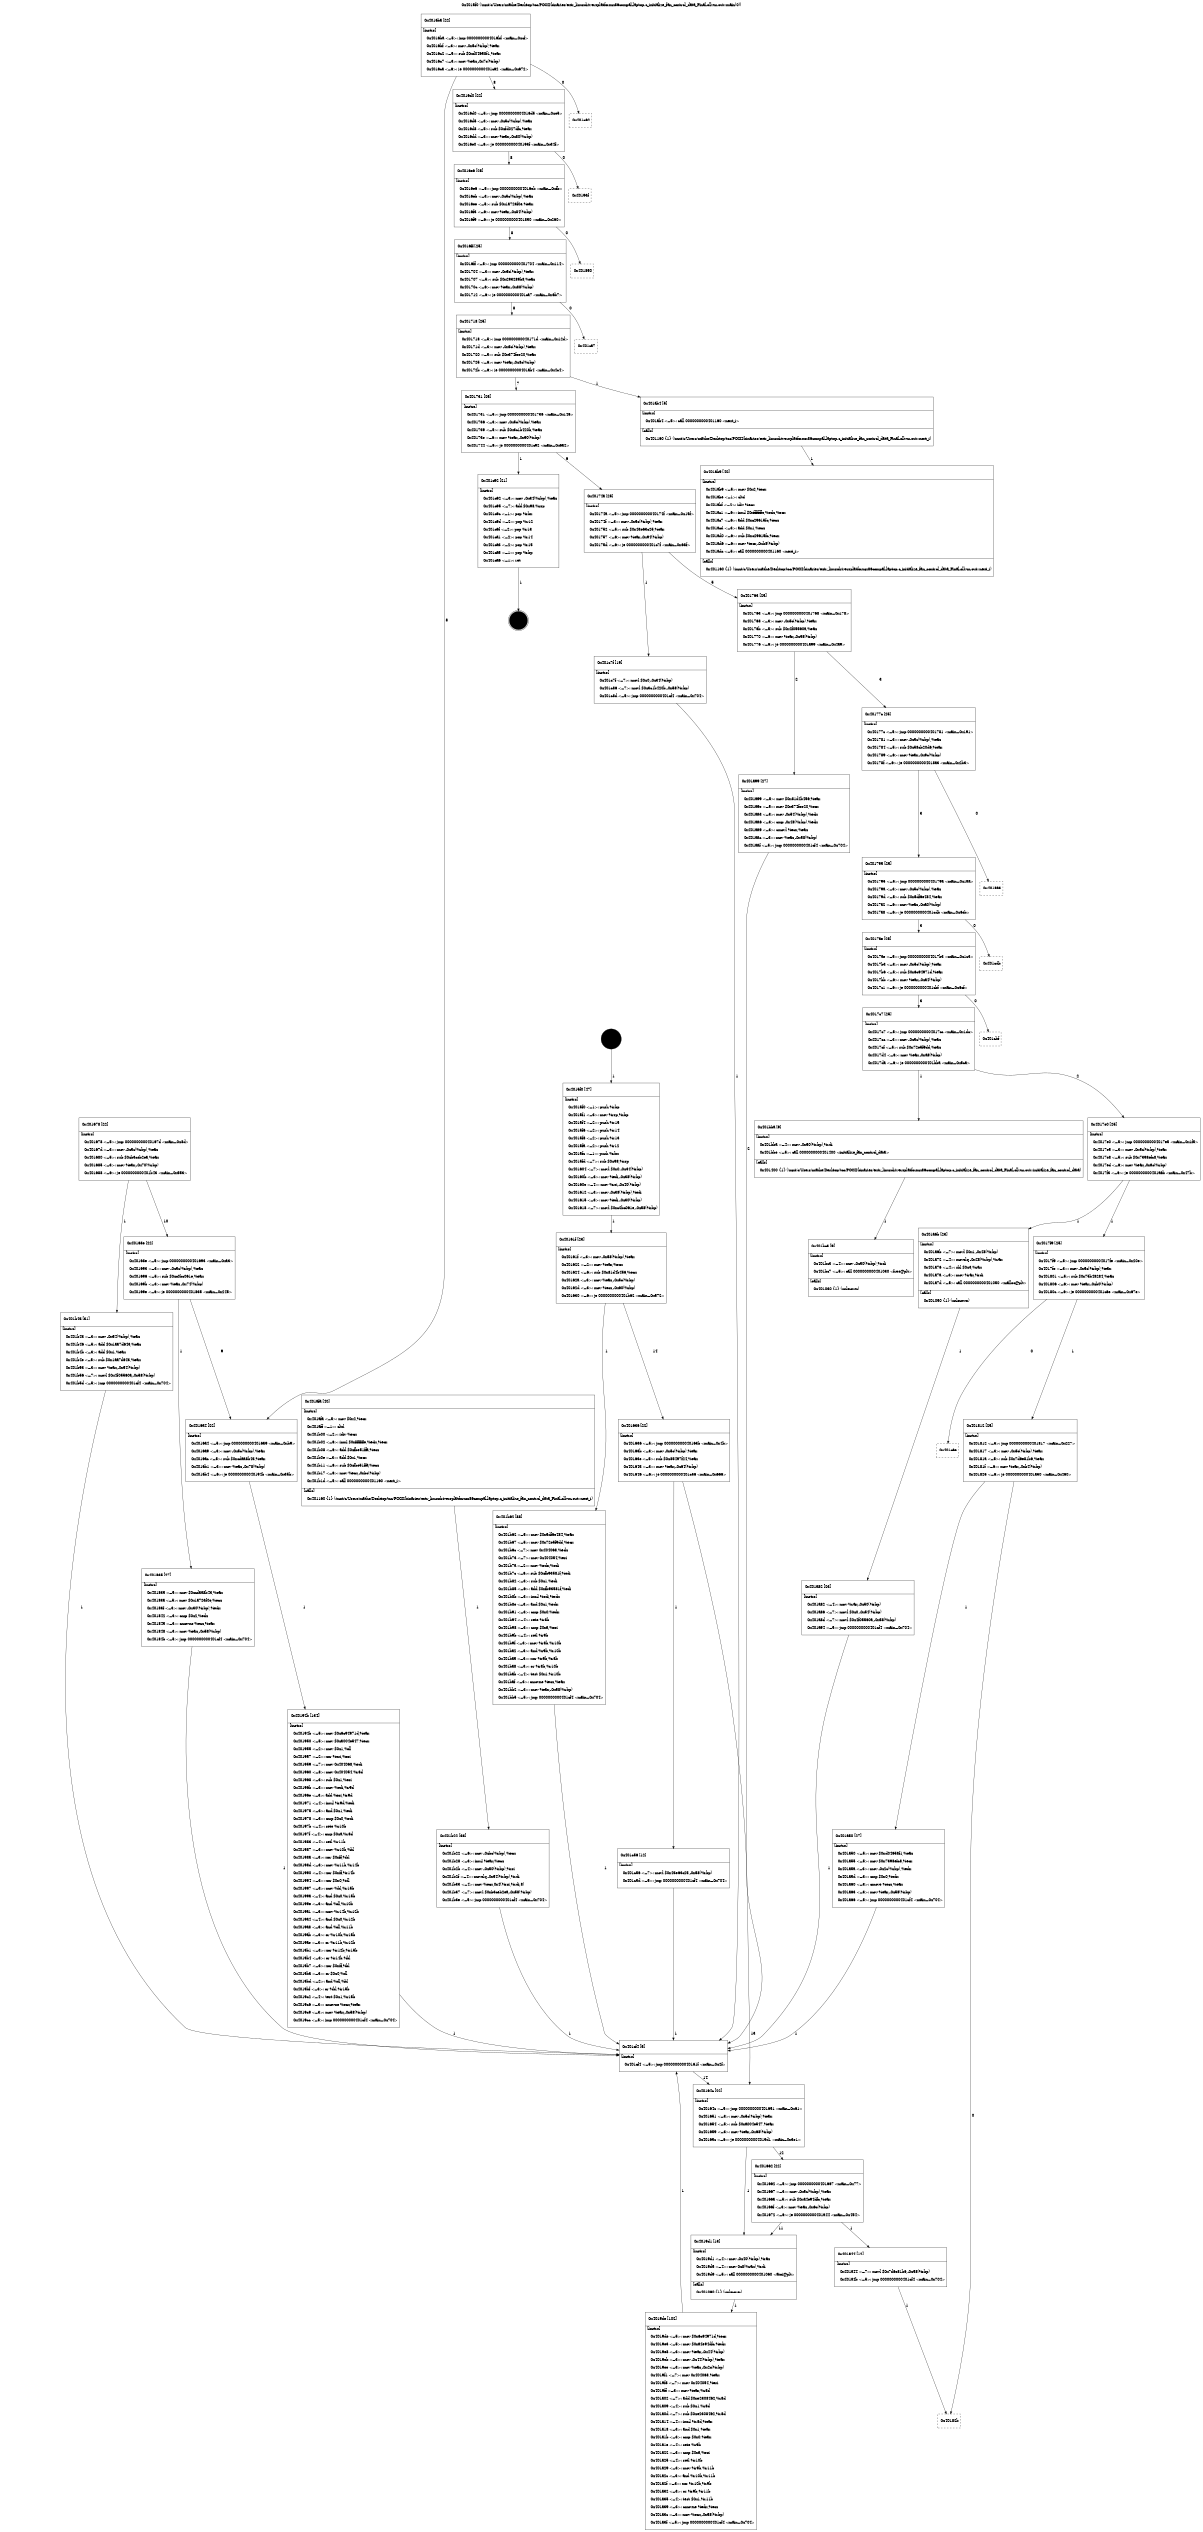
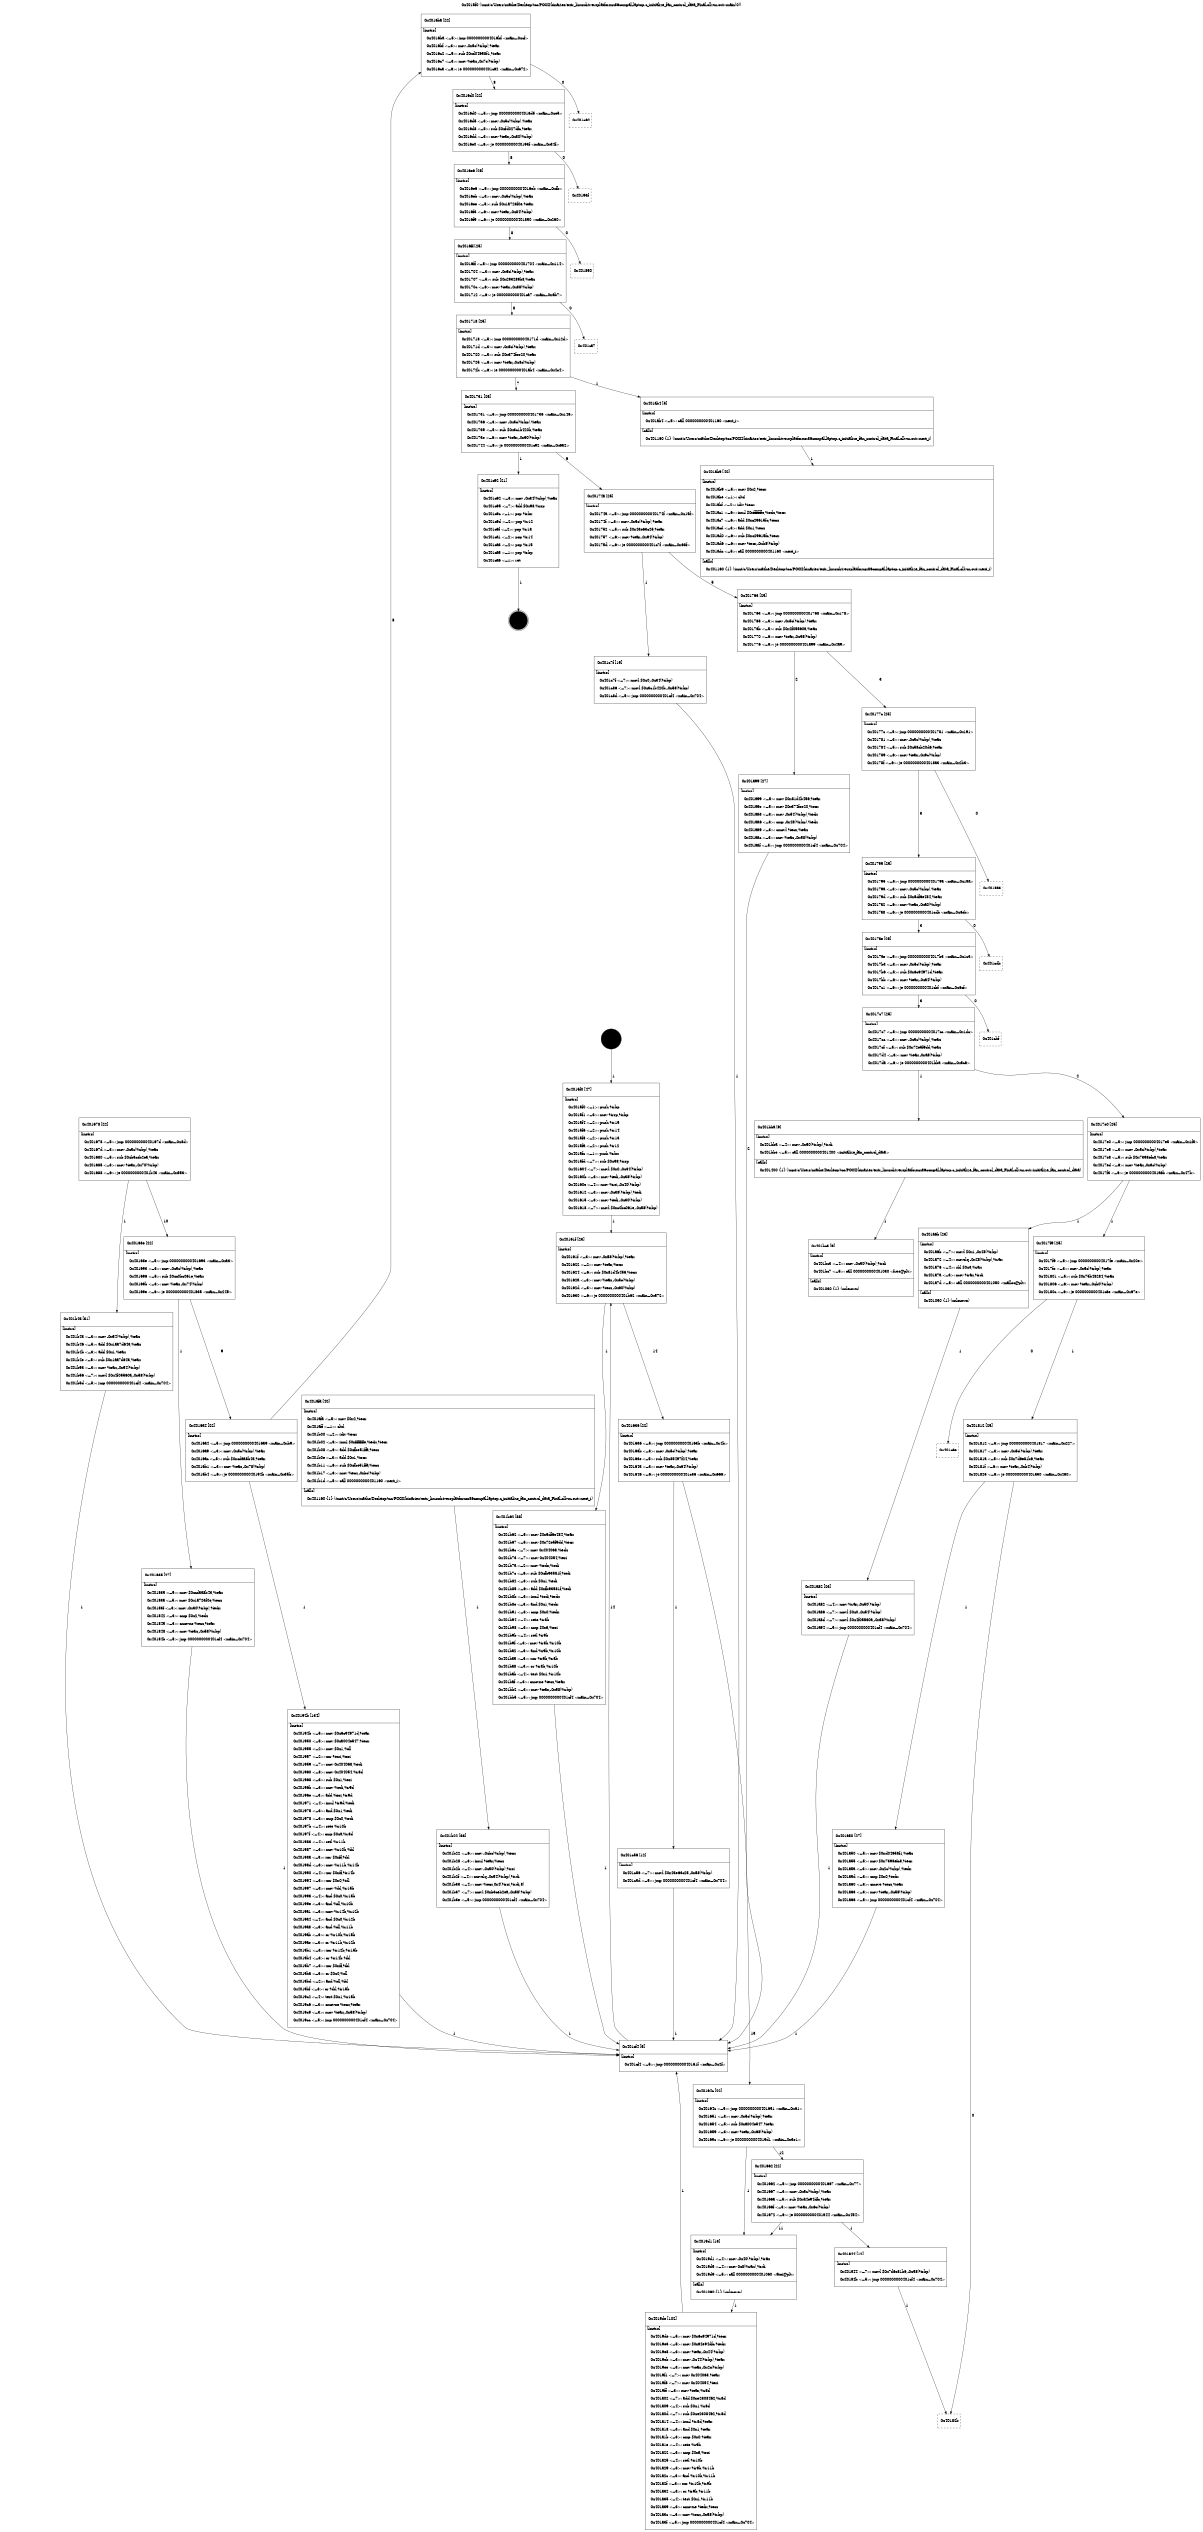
(444, 797) -> (391, 763)
(700, 2077) -> (609, 1676)
